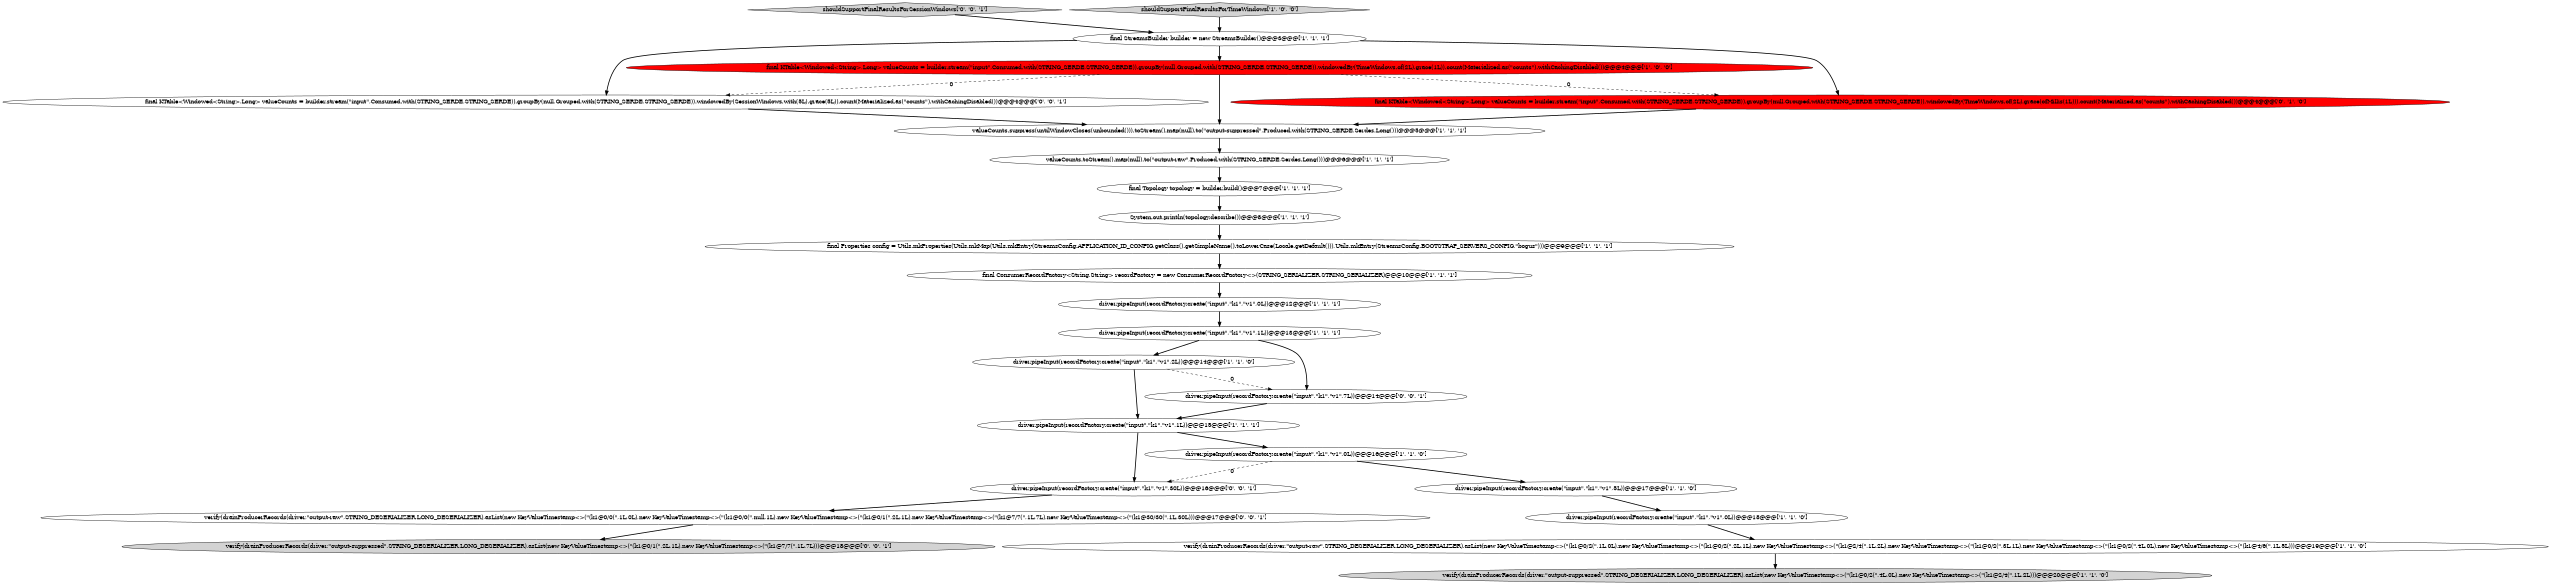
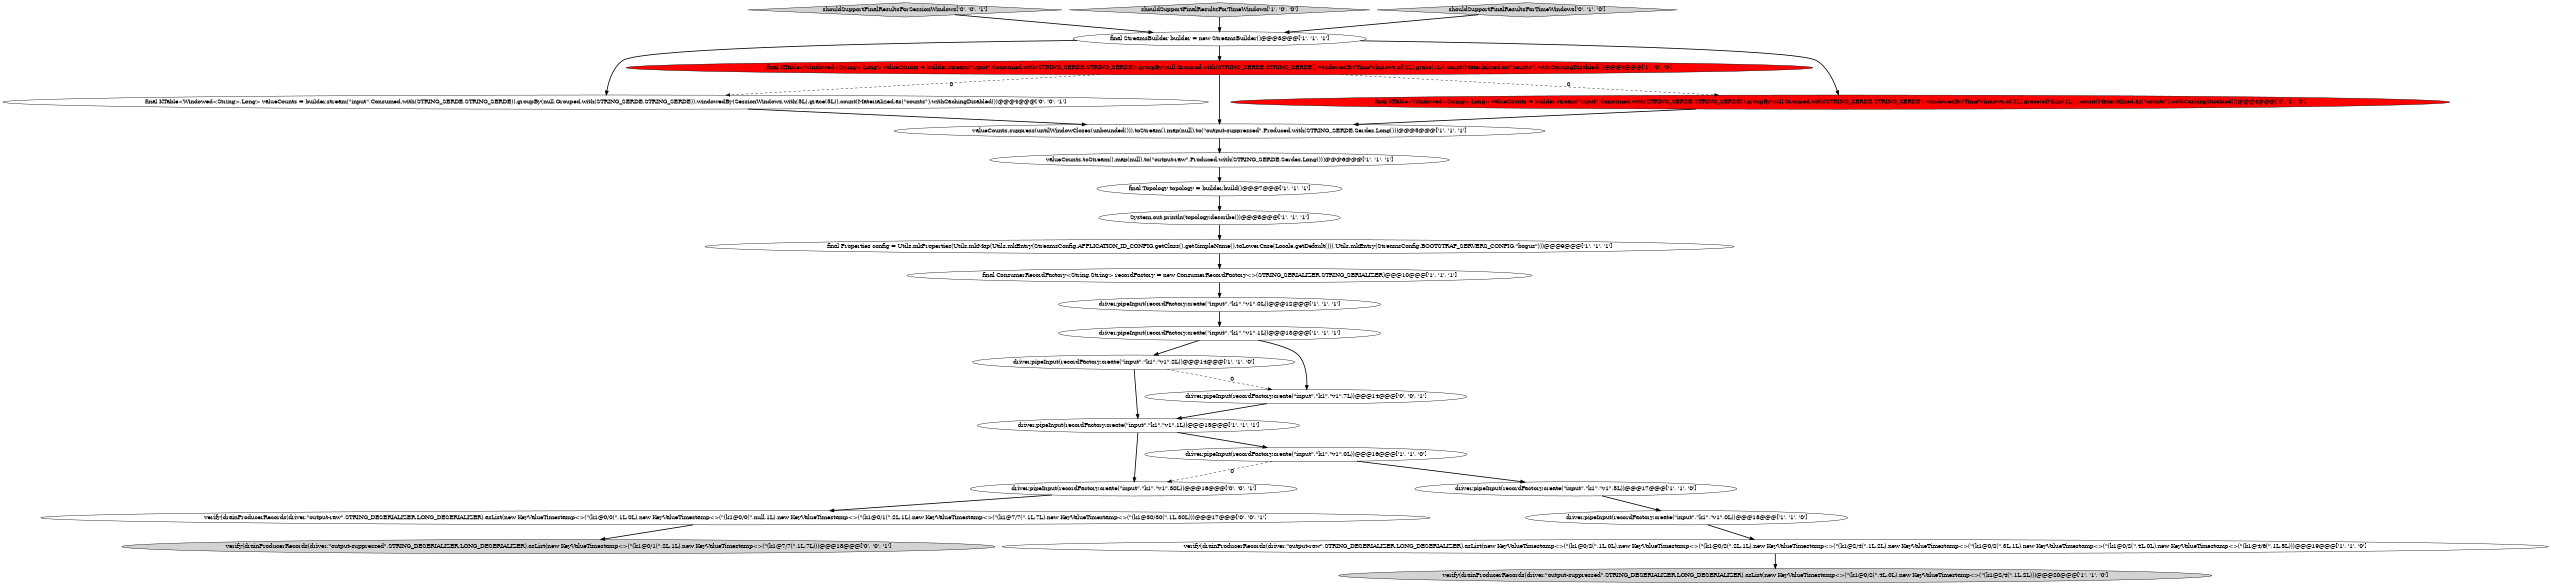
none -> (1527, 10)
